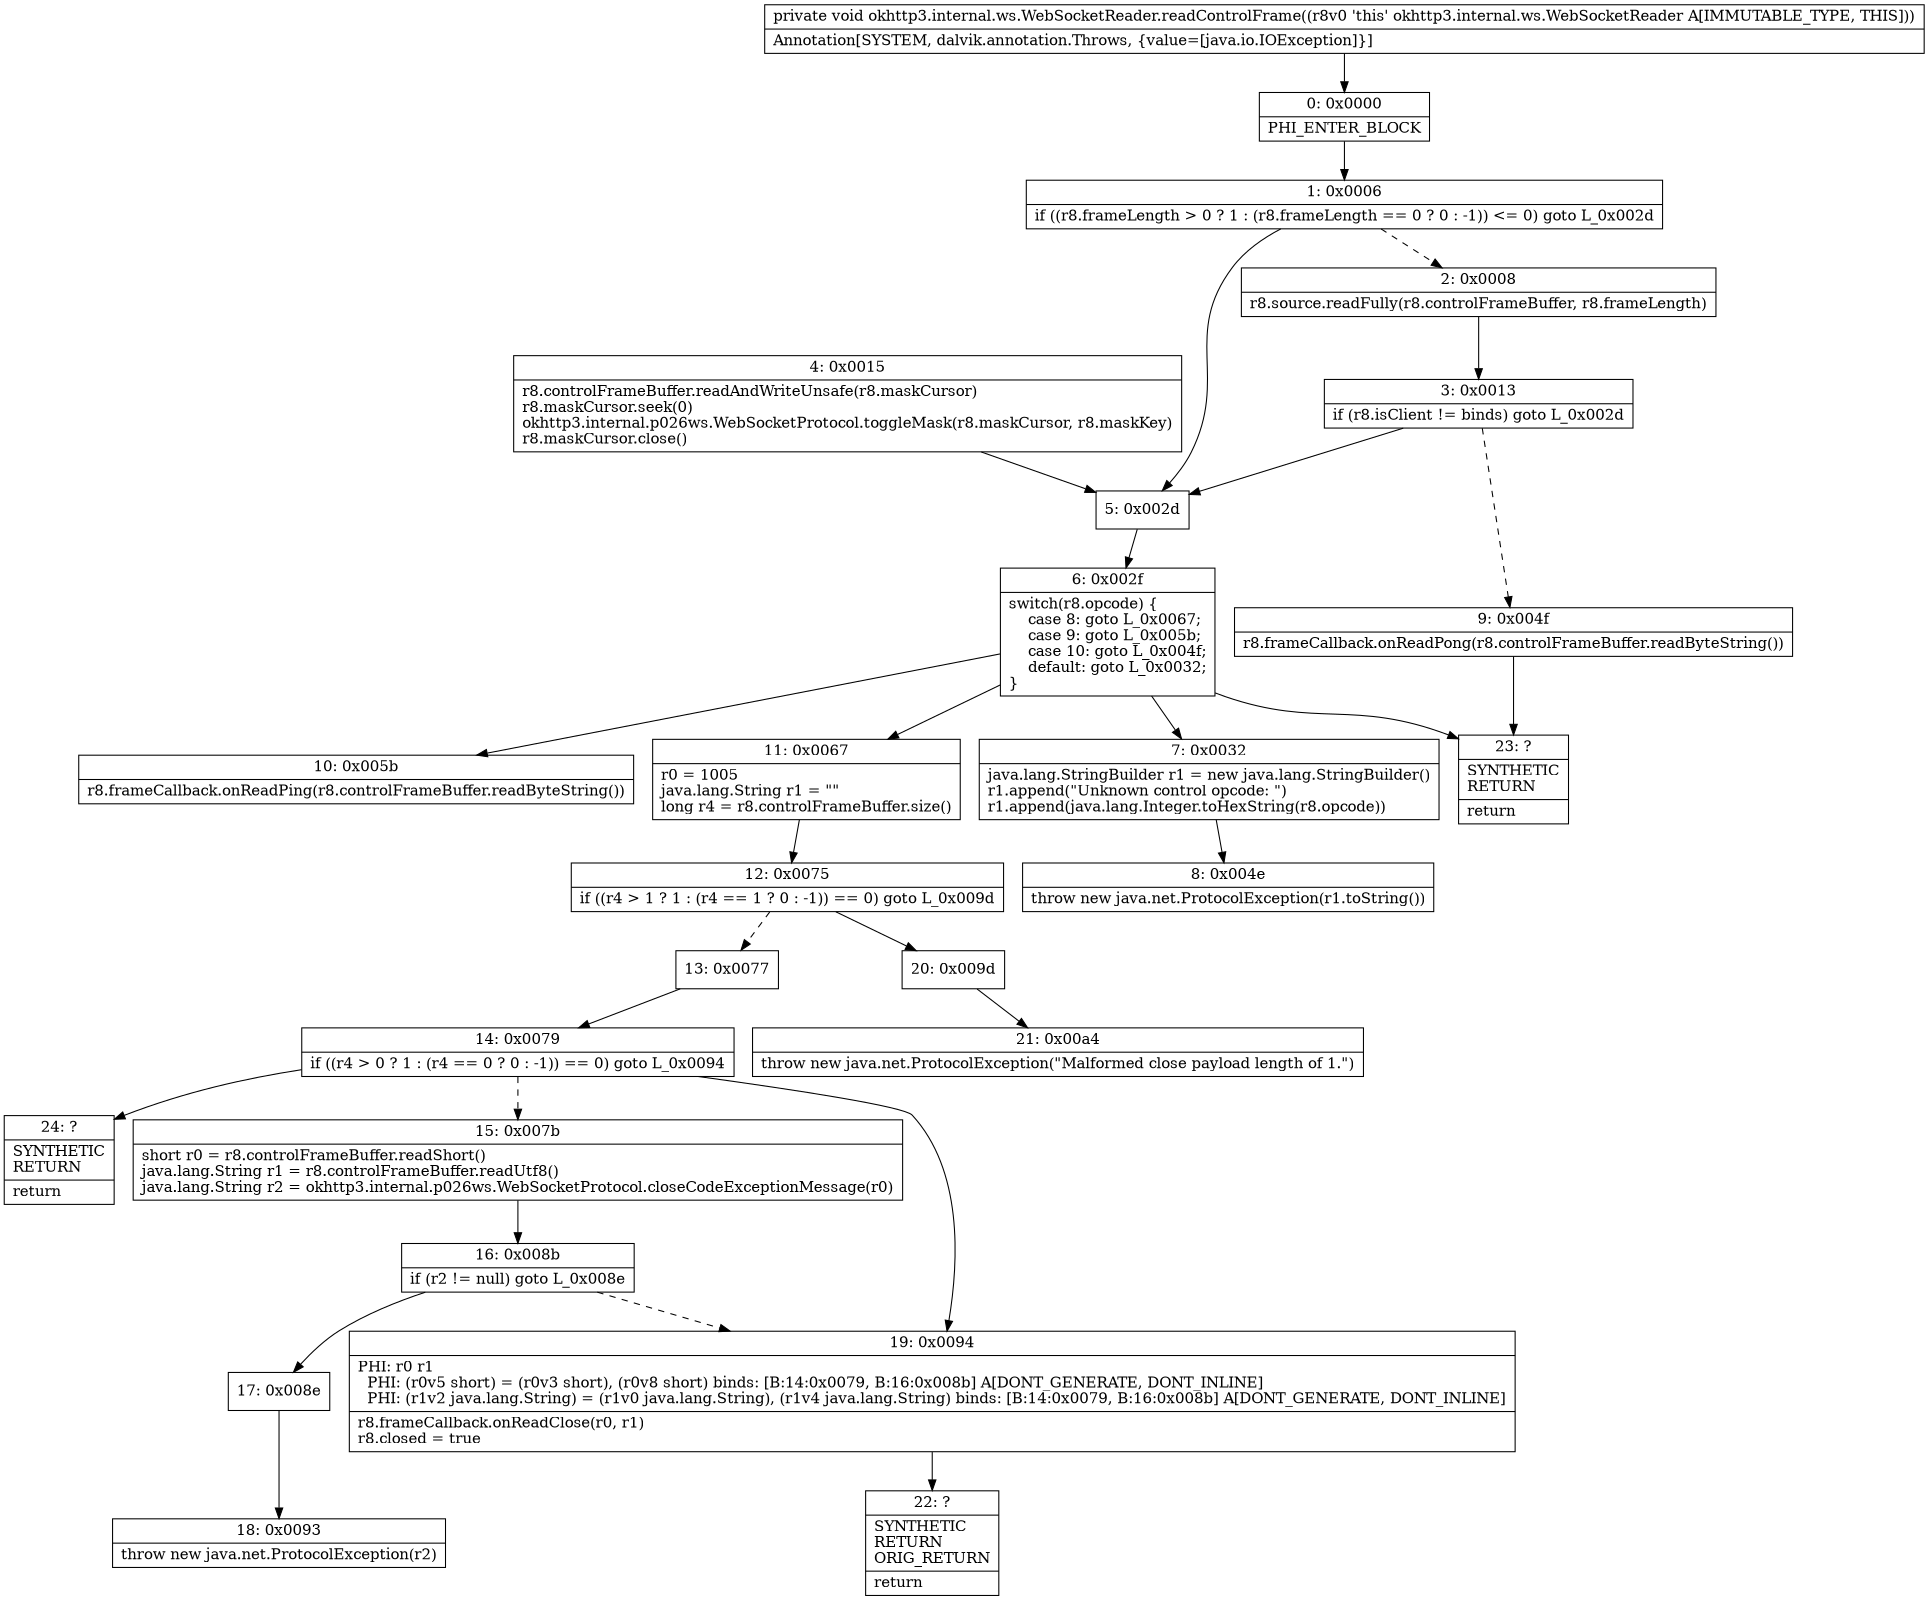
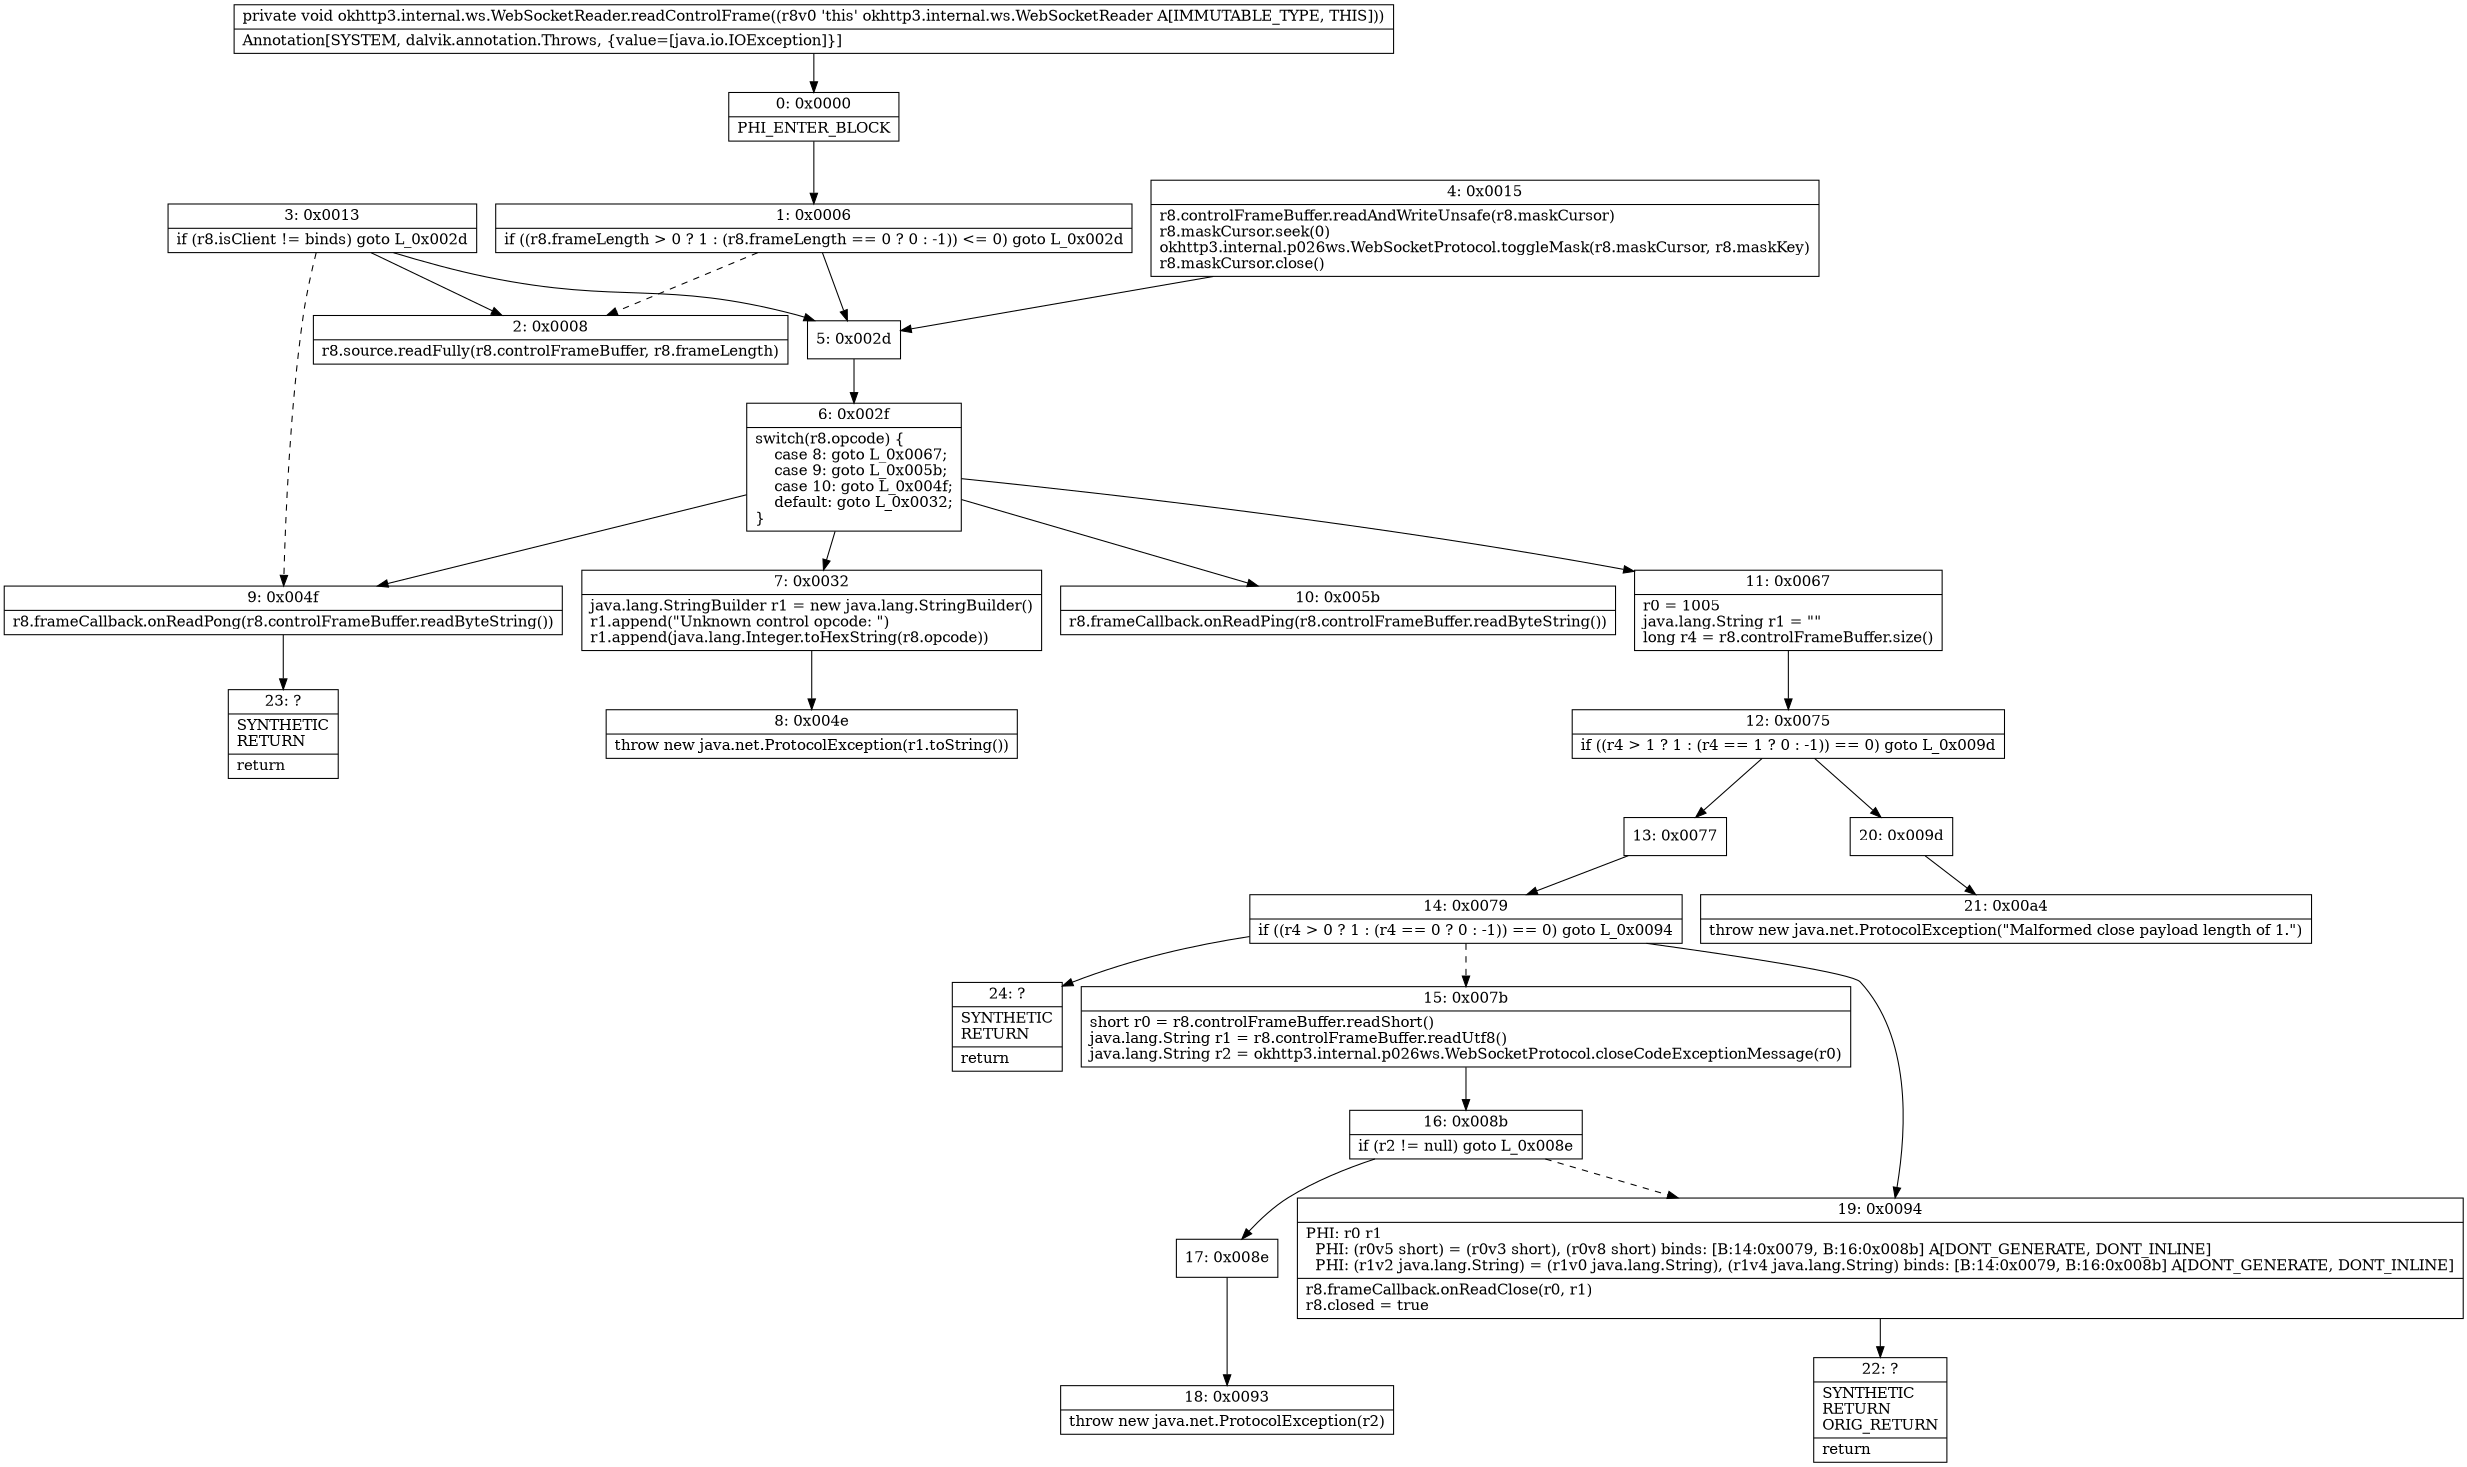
(1479, 343) -> (432, 282)
(1332, 714) -> (567, 539)
(759, 927) -> (1733, 784)
